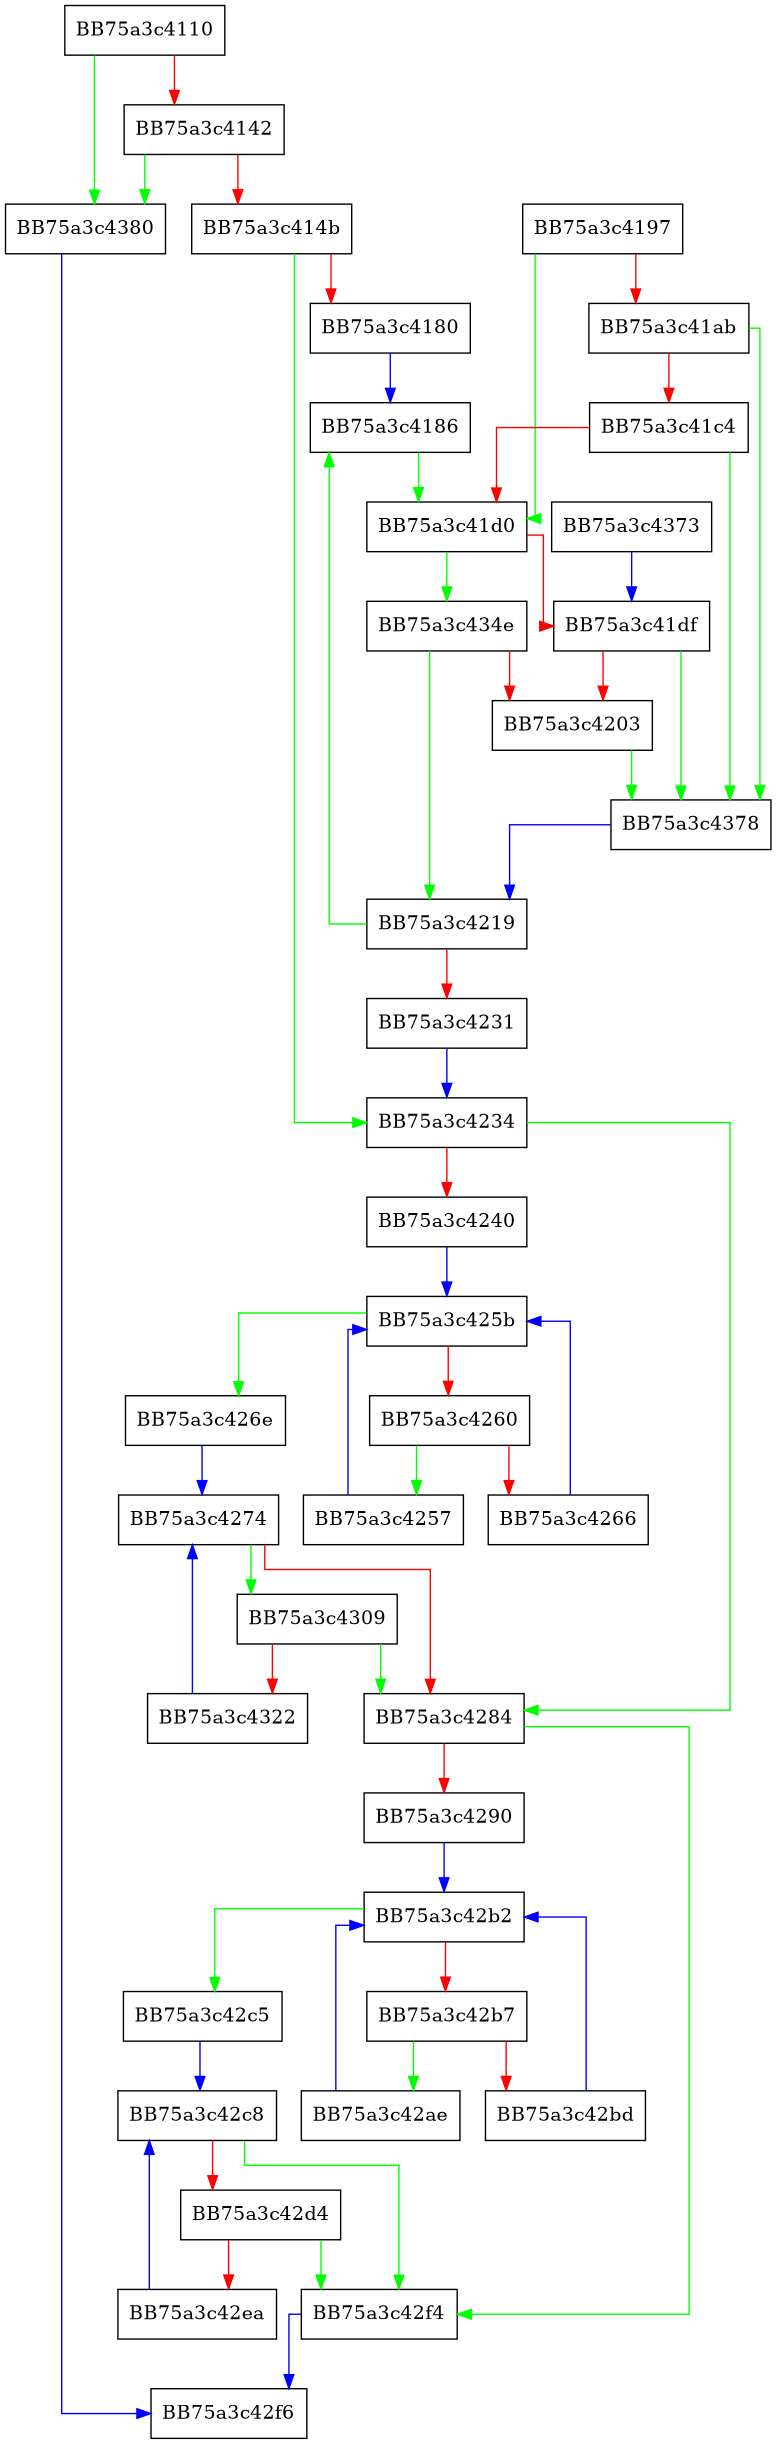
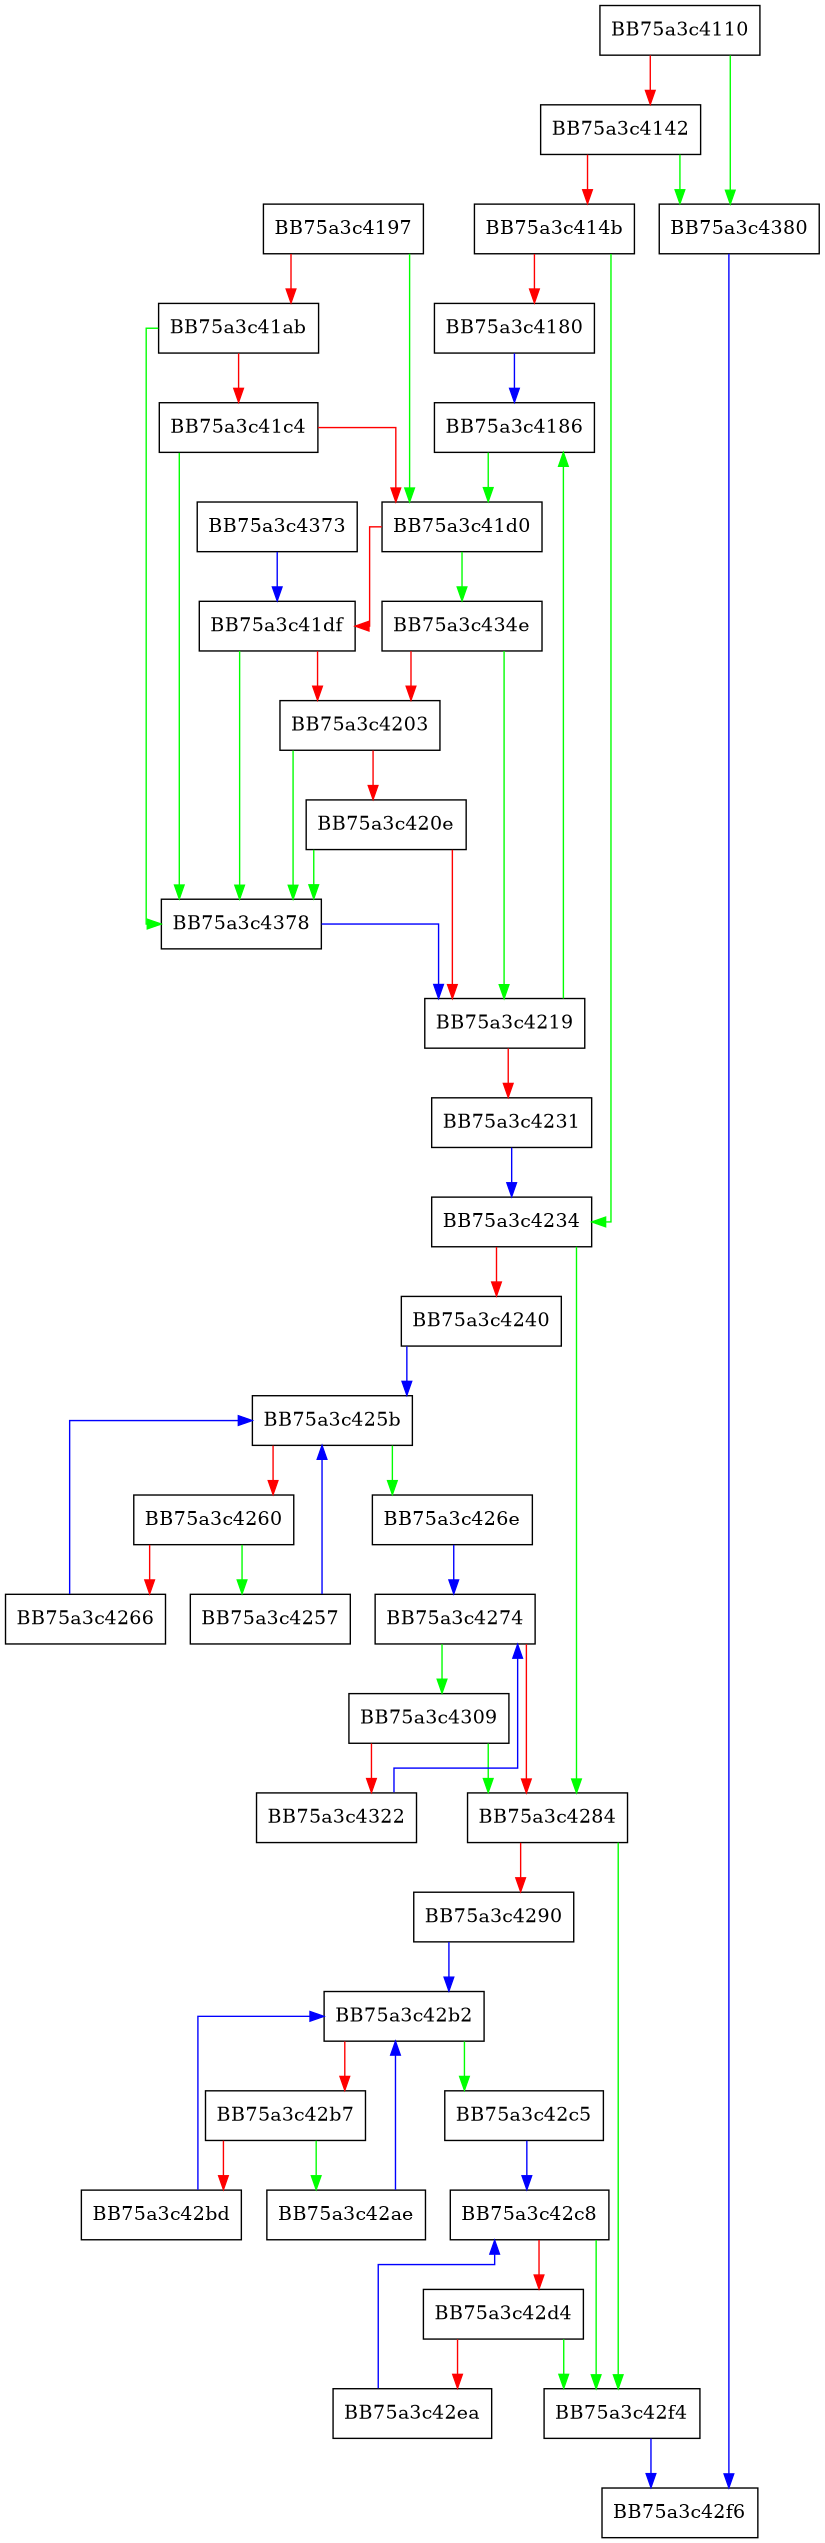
none -> (386, 825)
